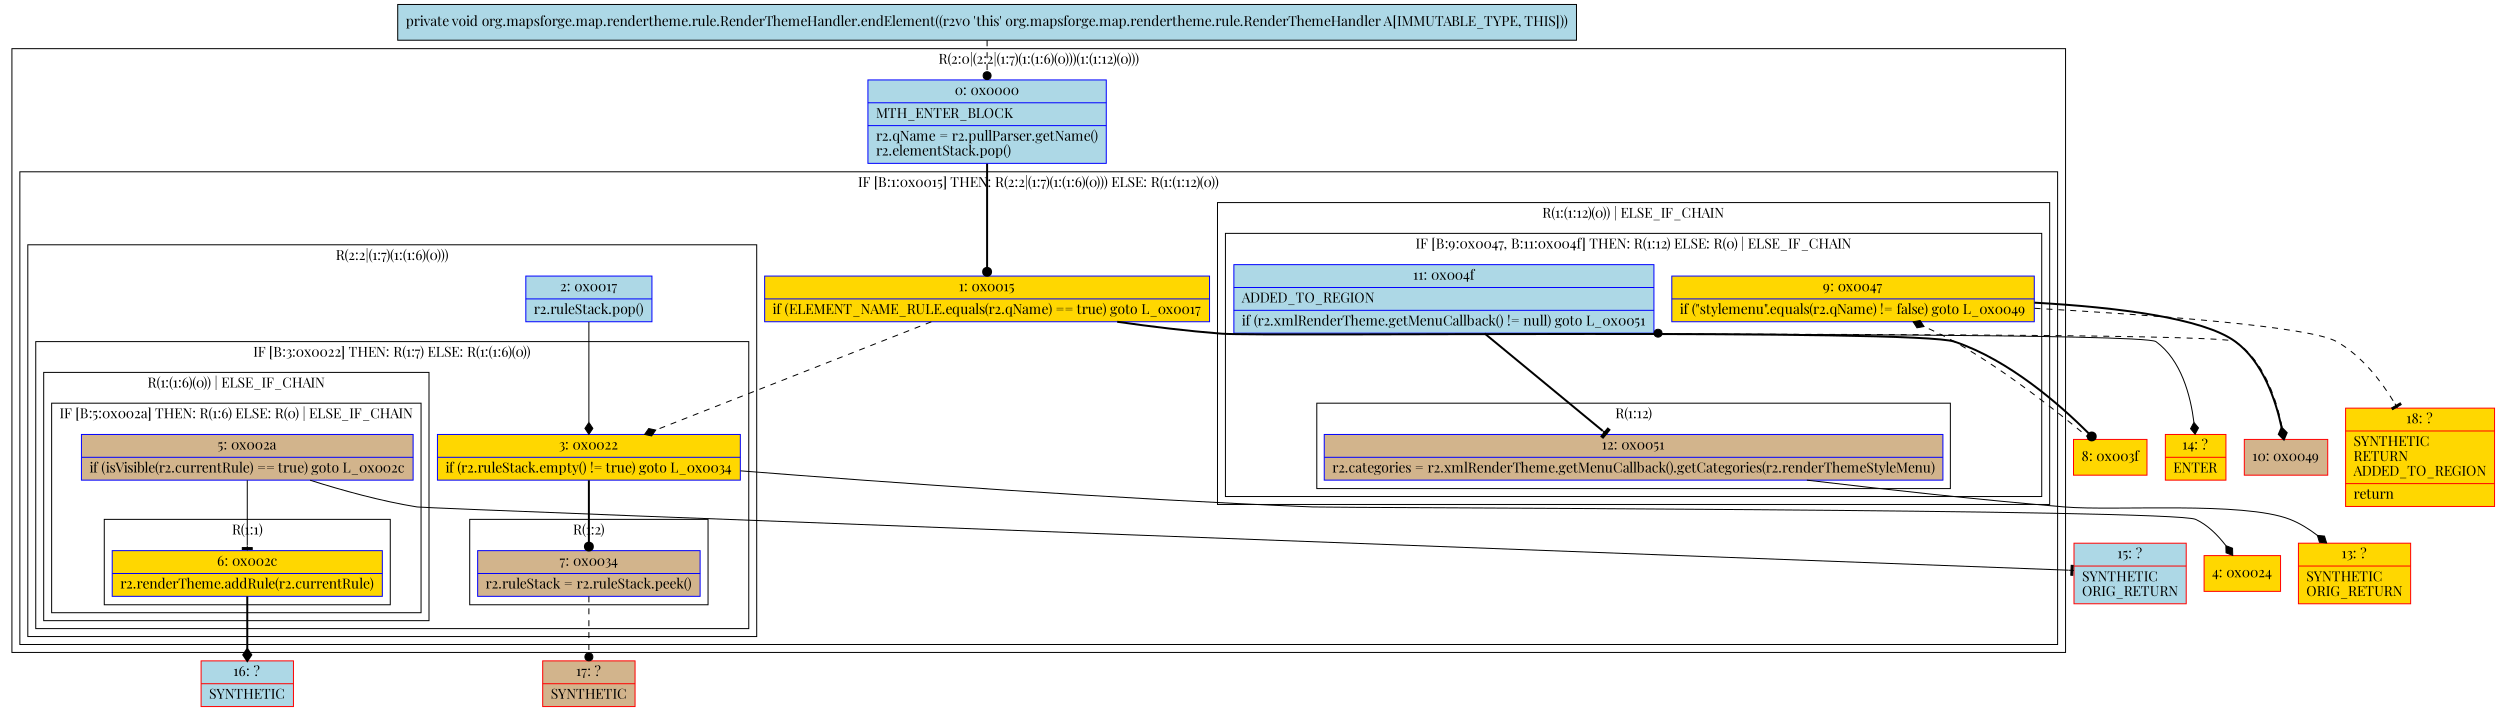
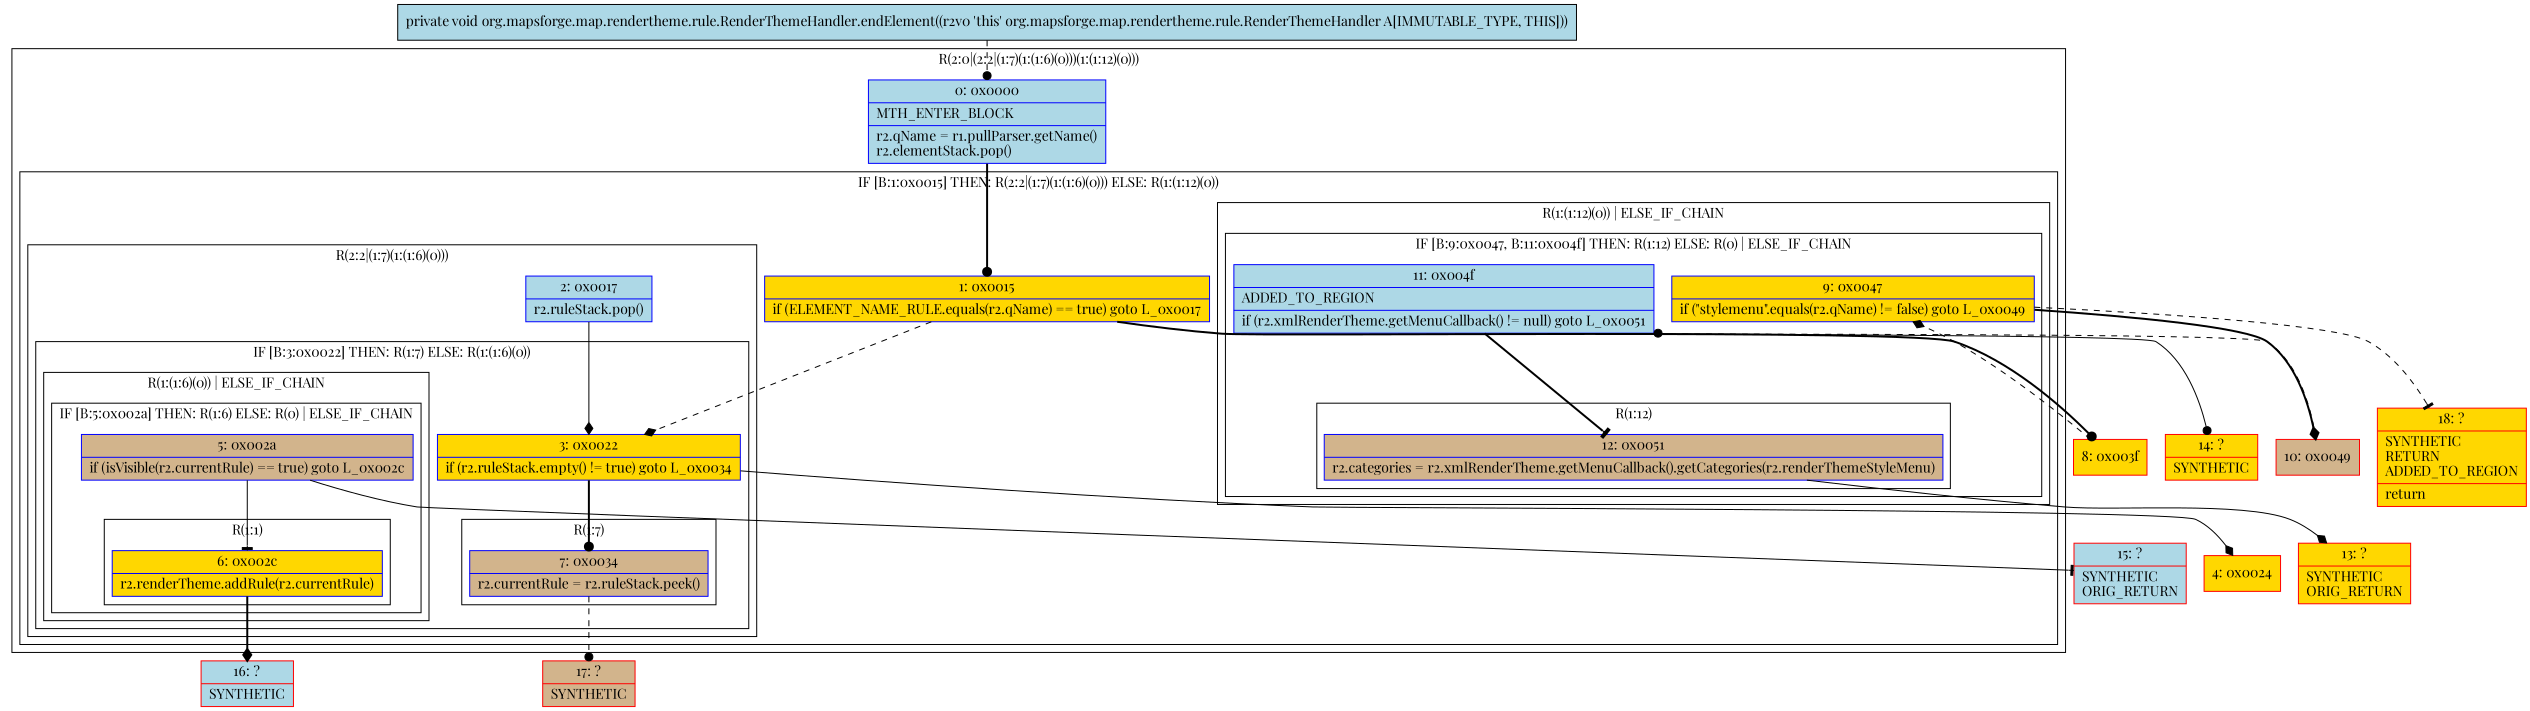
(987, 137) -> (987, 137)
(1951, 335) -> (1955, 336)
(2196, 468) -> (2212, 468)
(589, 531) -> (589, 531)
(589, 584) -> (589, 584)
